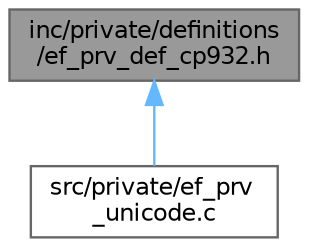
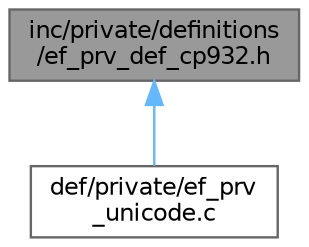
(154, 202) -> (154, 202)
